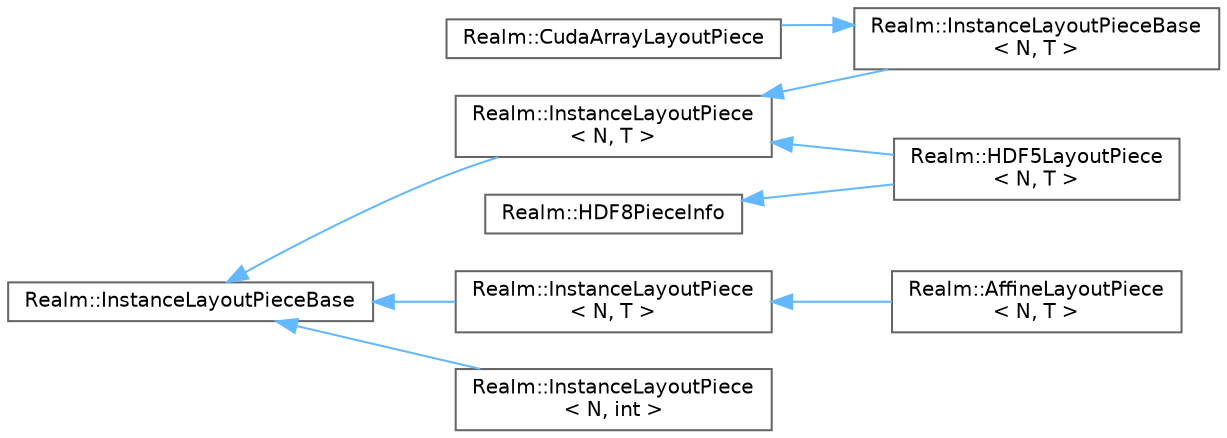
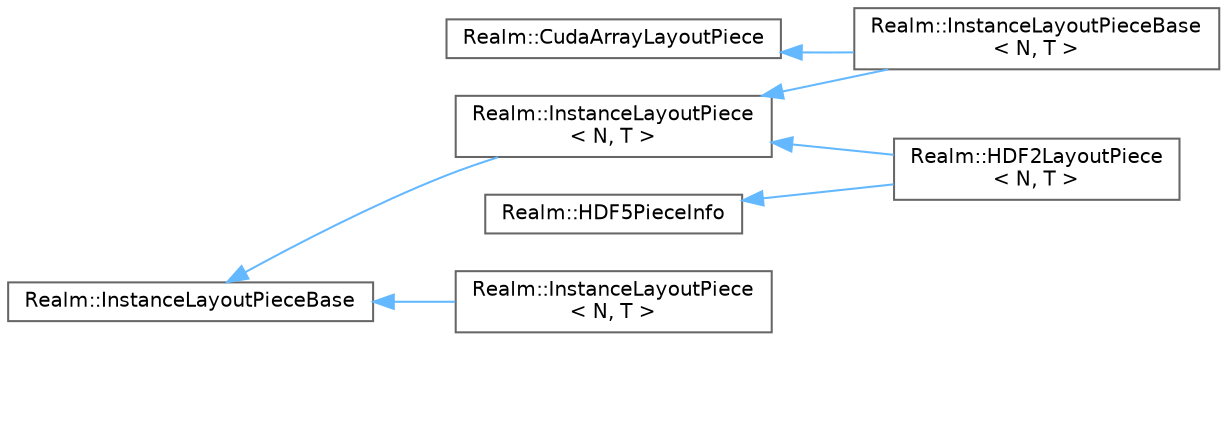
(807, 25) -> (828, 52)
(1037, 169) -> (1037, 169)
(614, 214) -> (614, 214)
(1037, 302) -> none
(614, 400) -> none
